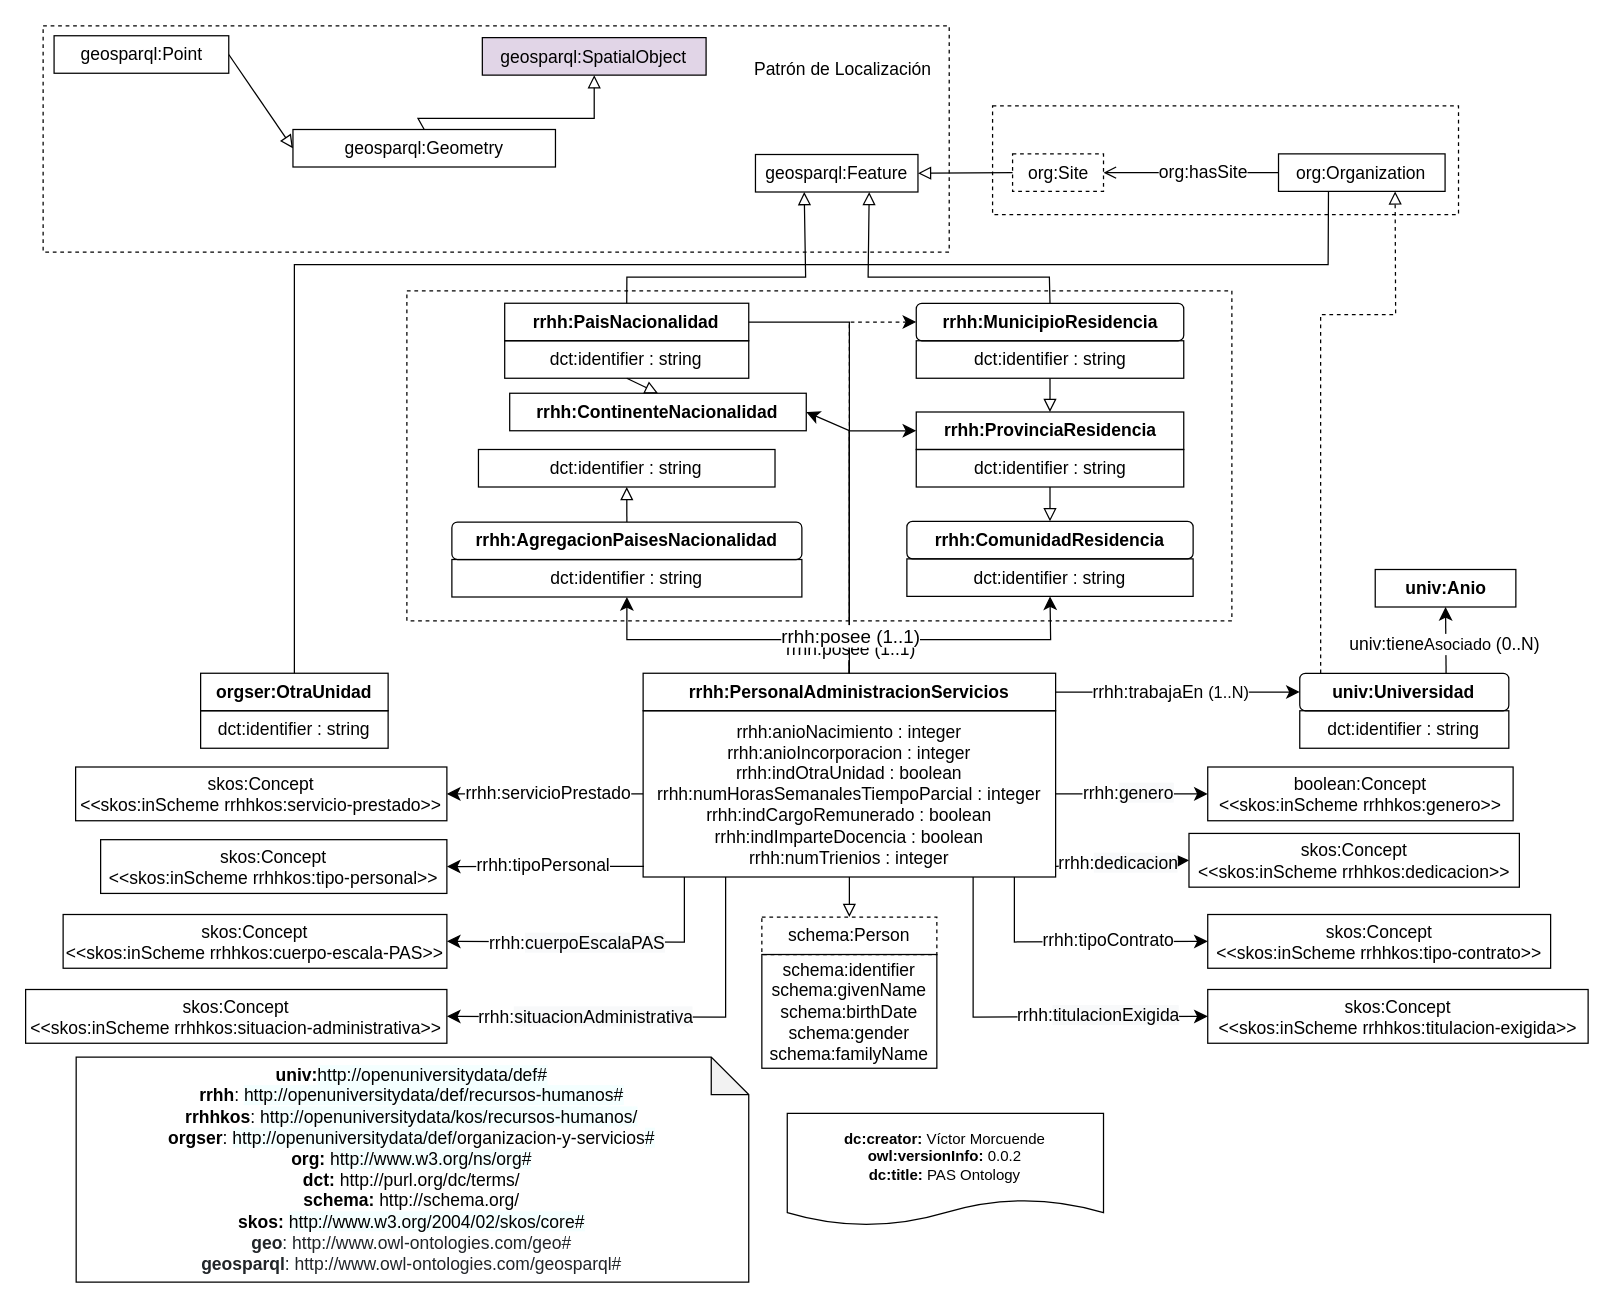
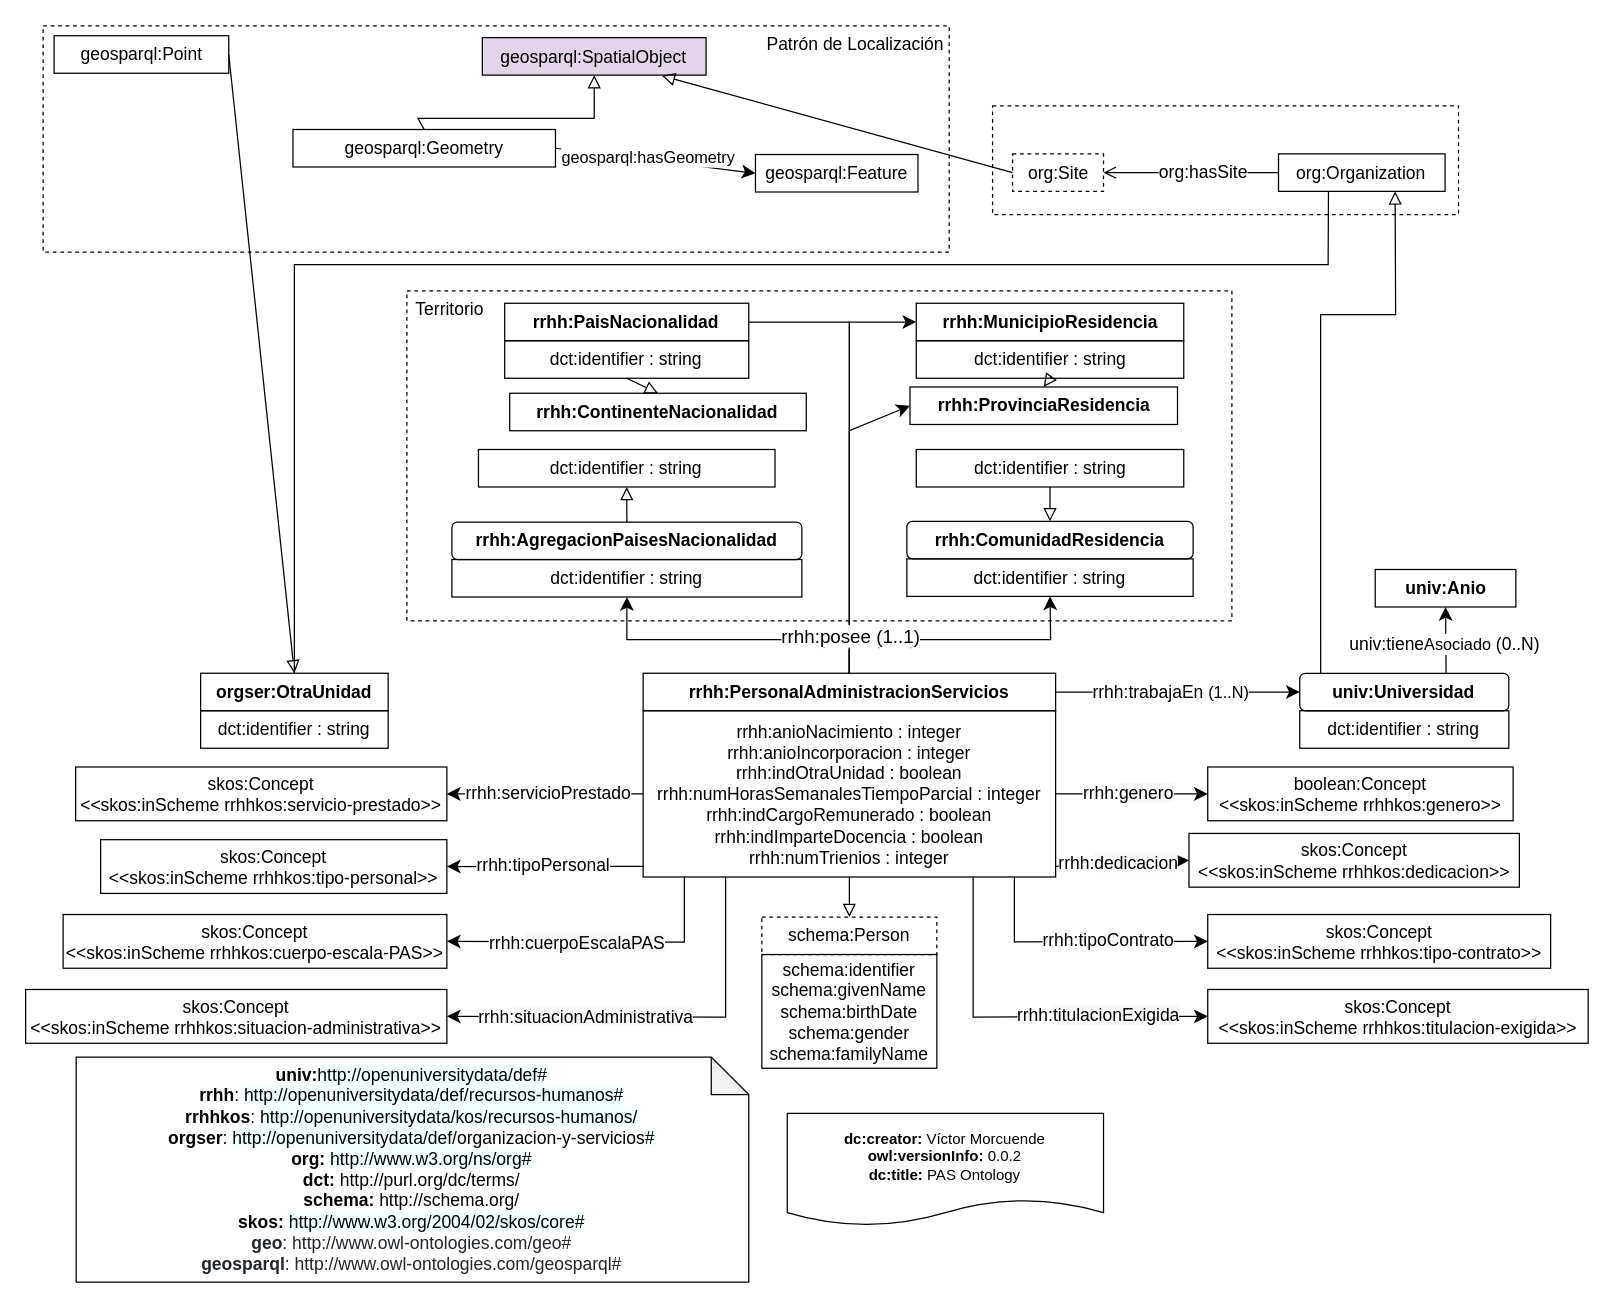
(843, 69) -> (855, 44)
(257, 96) -> (260, 350)
none -> (633, 158)
(971, 173) -> (843, 126)
(739, 277) -> none
(936, 277) -> none
none -> (450, 309)
(877, 322) -> (877, 322)
(1050, 322) -> (1050, 322)
(1321, 401) -> (1321, 401)
(831, 423) -> none
(1050, 431) -> (1044, 406)
